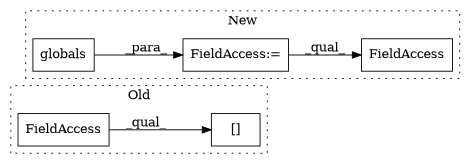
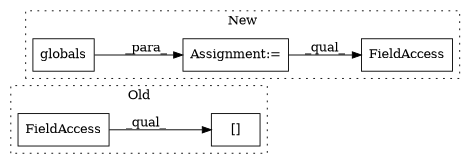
(236, 55) -> (236, 55)
